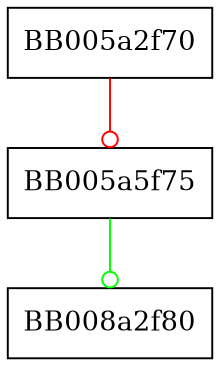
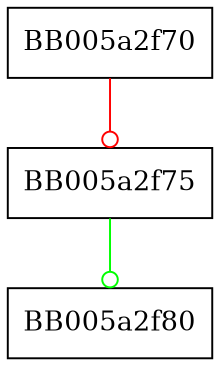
(110, 183) -> (110, 183)
(110, 323) -> (110, 323)
